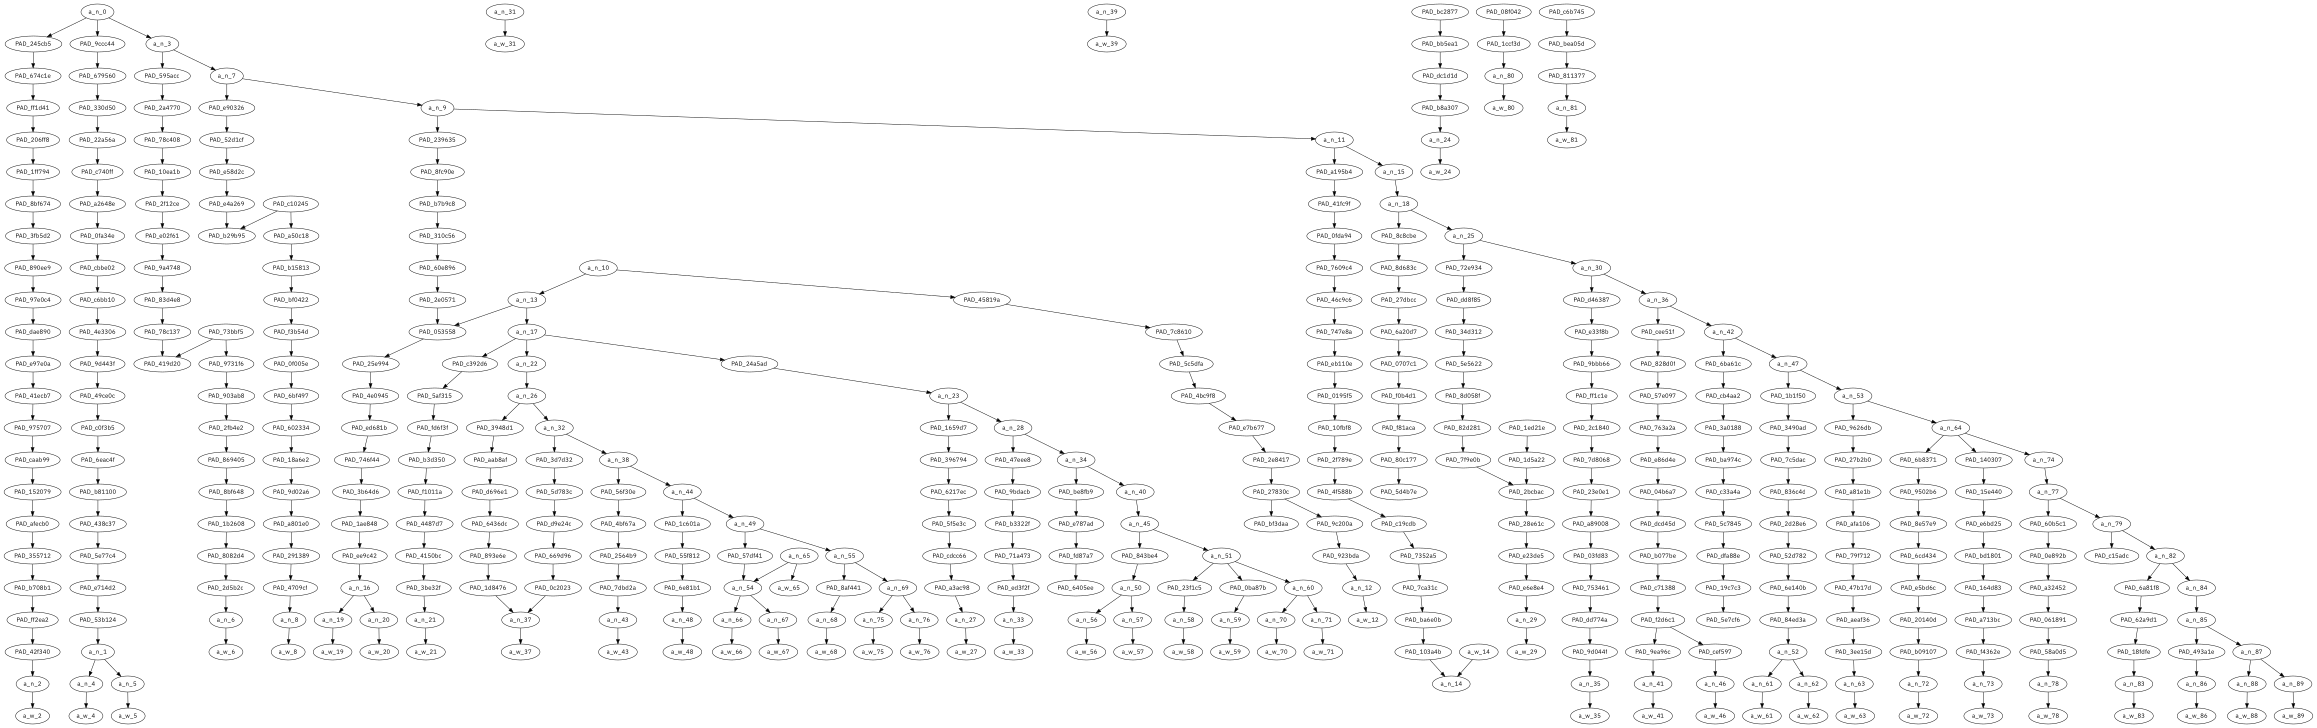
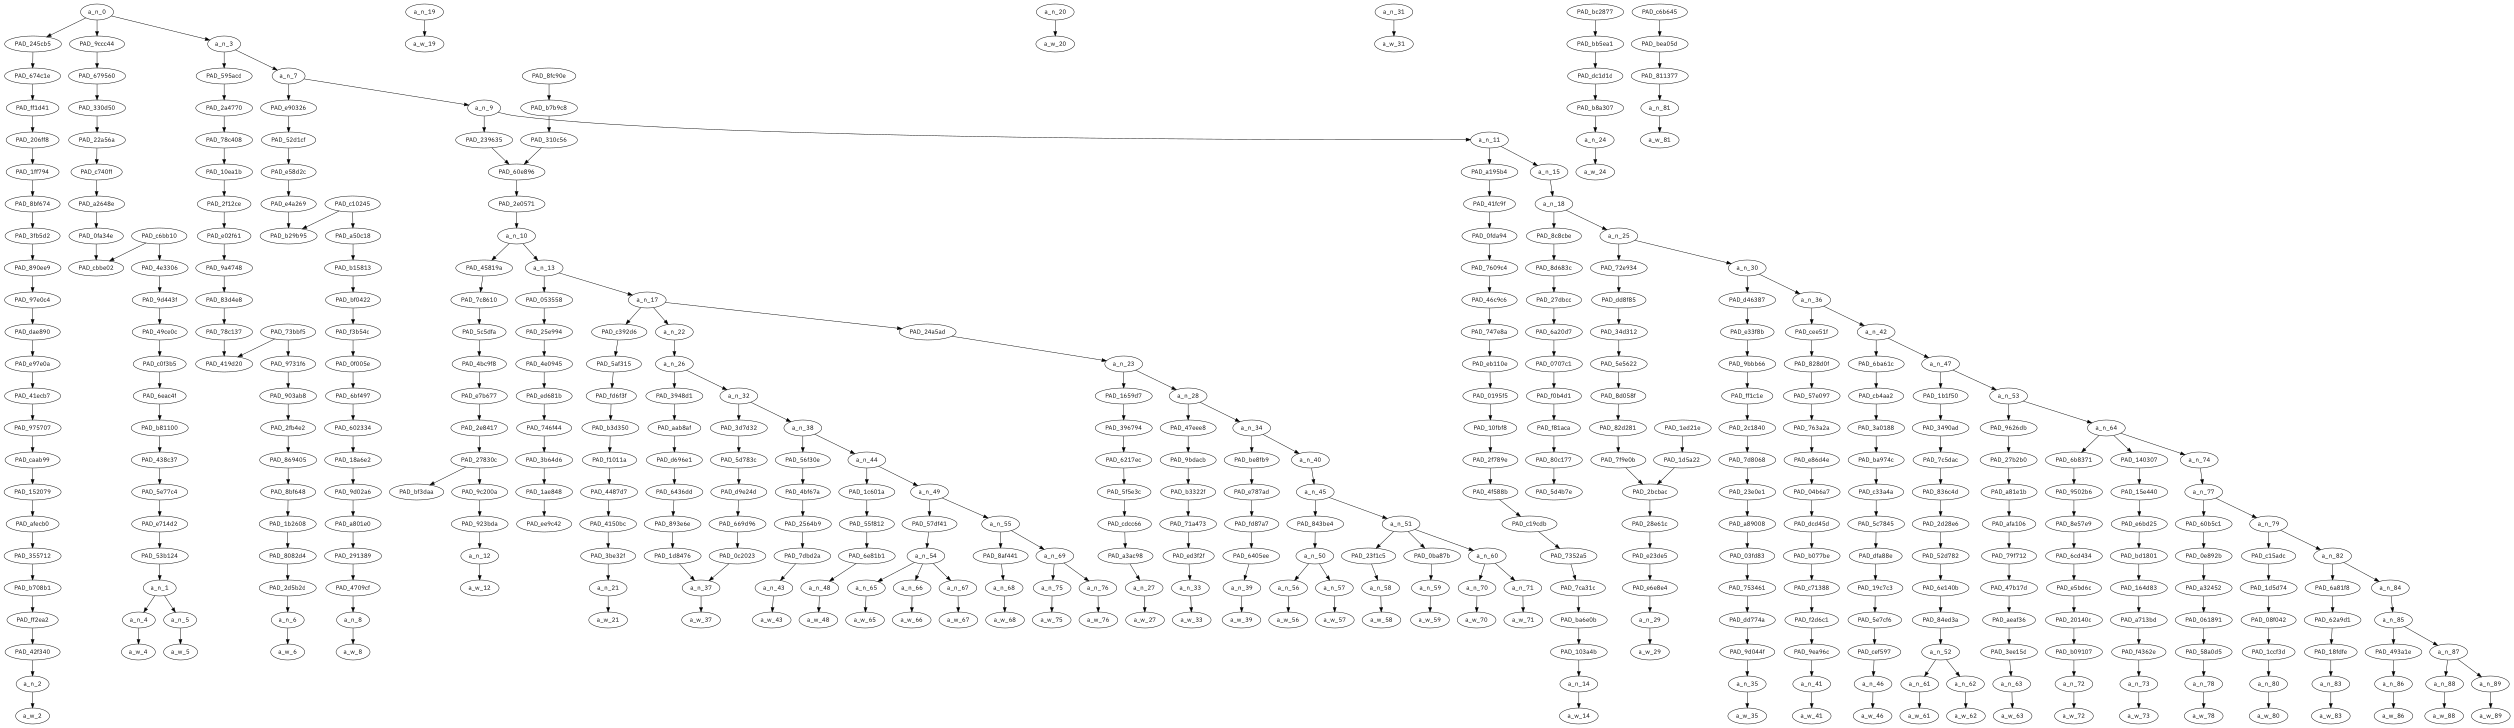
(1567, 12) -> (1660, 12)
(437, 154) -> (499, 154)
(97, 282) -> (130, 251)
(437, 314) -> (517, 218)
none -> (1247, 570)
(773, 571) -> (898, 571)
(360, 588) -> none
none -> (2269, 588)
(1685, 635) -> (1875, 634)
(1467, 666) -> (1579, 698)
